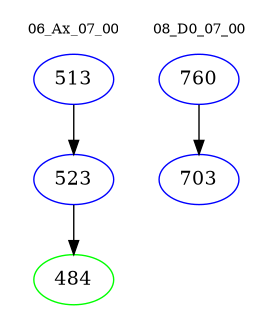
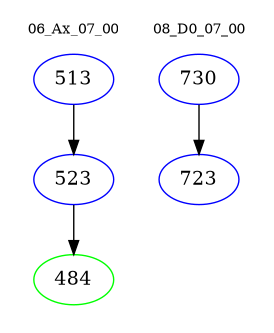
(199, 79) -> (199, 79)
(199, 180) -> (199, 180)
